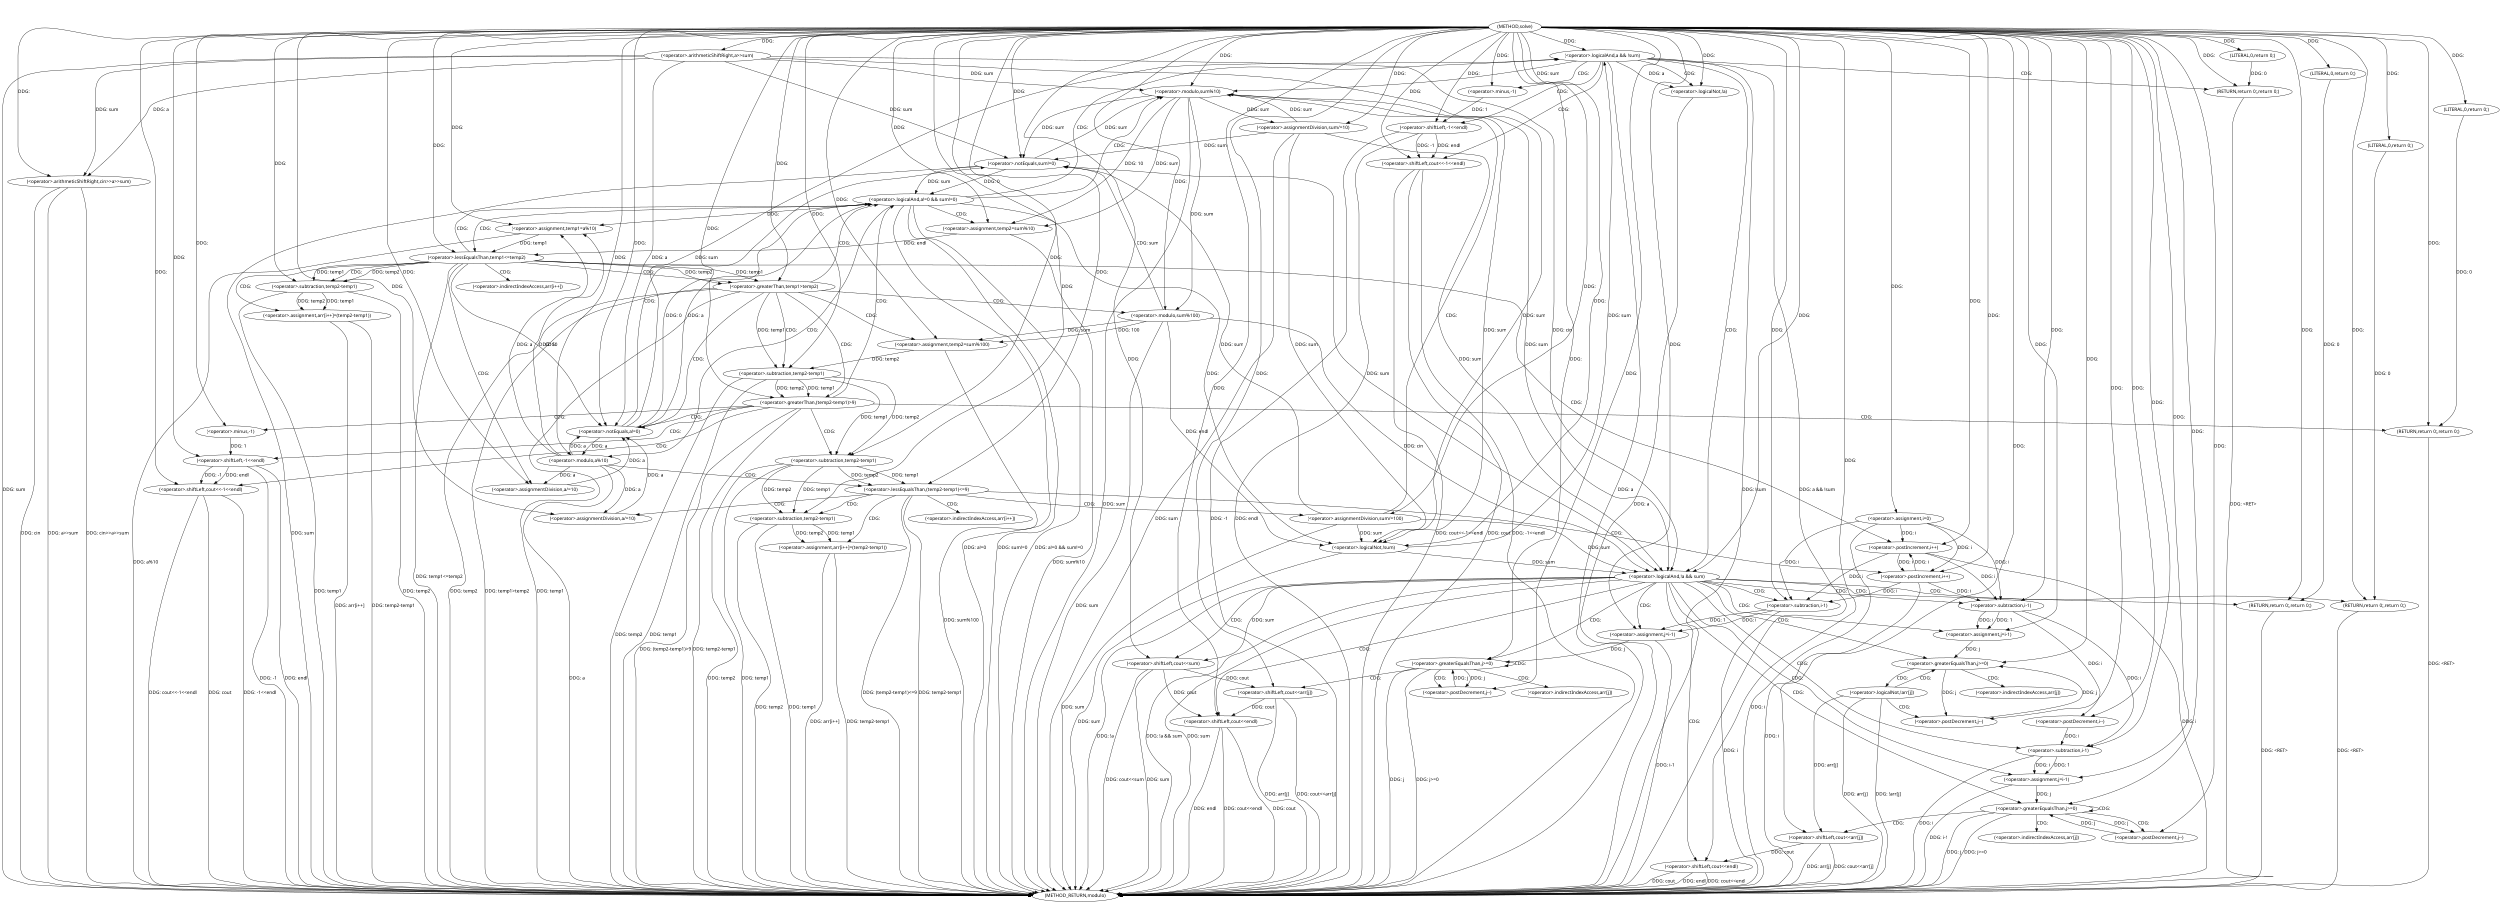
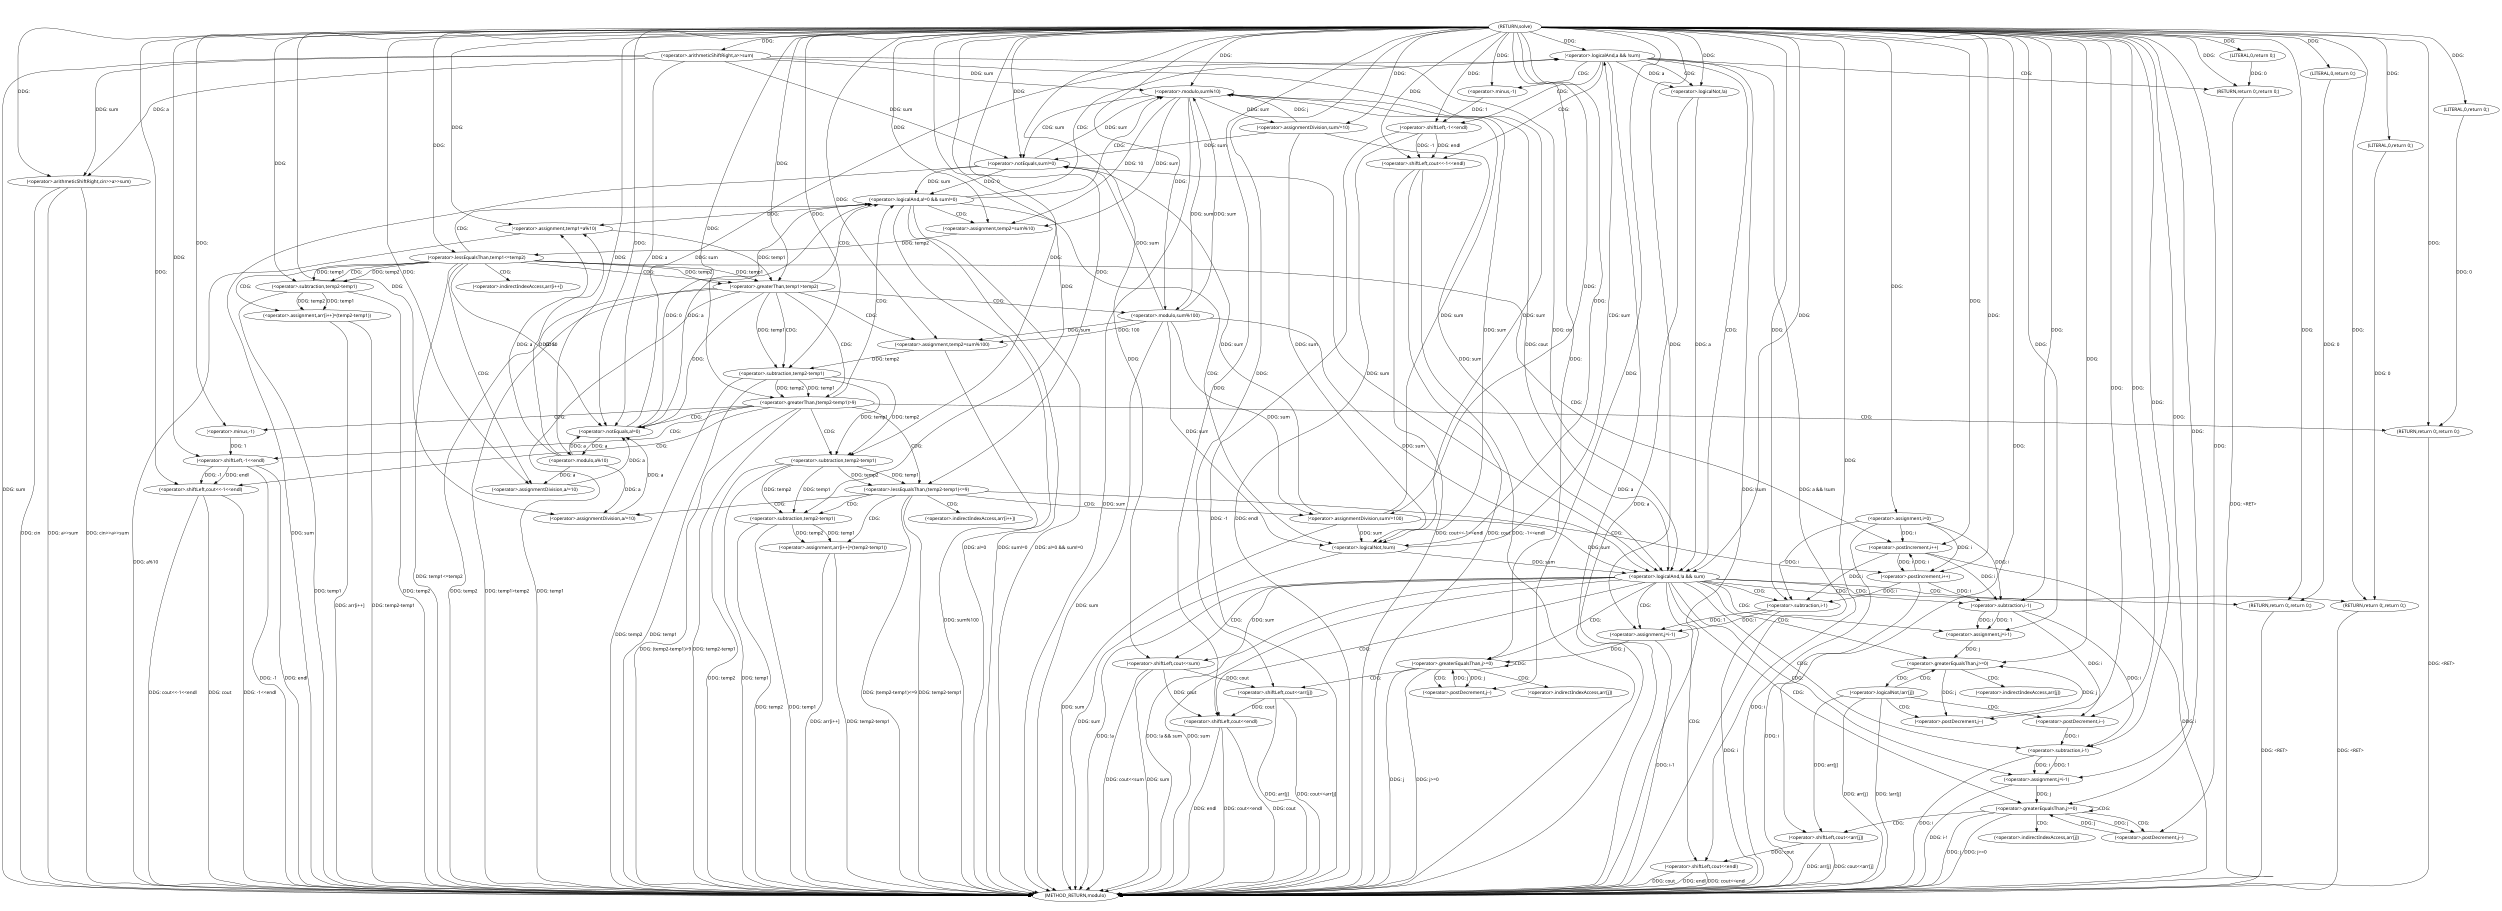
(1515, 27) -> (1515, 27)
(1407, 83) -> (1214, 209)
(1301, 110) -> (1301, 110)
(1053, 128) -> (1053, 128)
(661, 210) -> none
(517, 243) -> (695, 242)
(915, 243) -> (915, 243)
(1148, 243) -> (1148, 243)
(746, 255) -> none
(1452, 316) -> (1452, 316)
(1620, 316) -> (1620, 316)
none -> (1695, 336)
(1537, 345) -> (1537, 345)
(757, 347) -> none
(699, 359) -> (699, 359)
(1214, 374) -> (1214, 374)
none -> (1252, 412)
(1197, 432) -> (1197, 432)
(1414, 446) -> (1414, 446)
(733, 476) -> (898, 429)
(1160, 505) -> none
(1068, 557) -> none
none -> (1974, 707)
(569, 855) -> none
